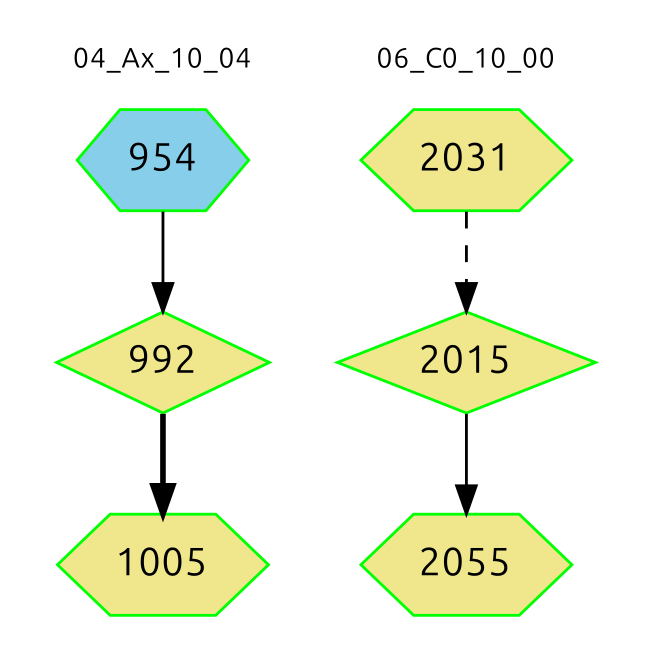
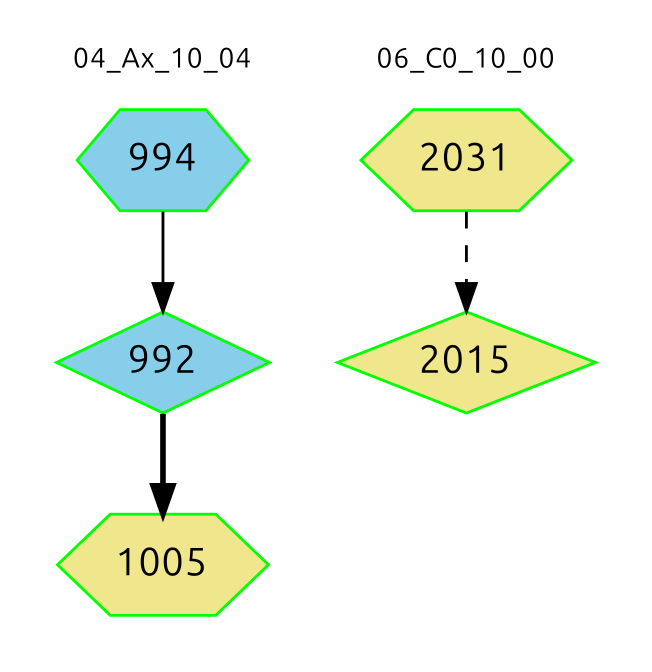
(163, 160) -> (163, 160)
(163, 362) -> (163, 362)
(466, 565) -> none
